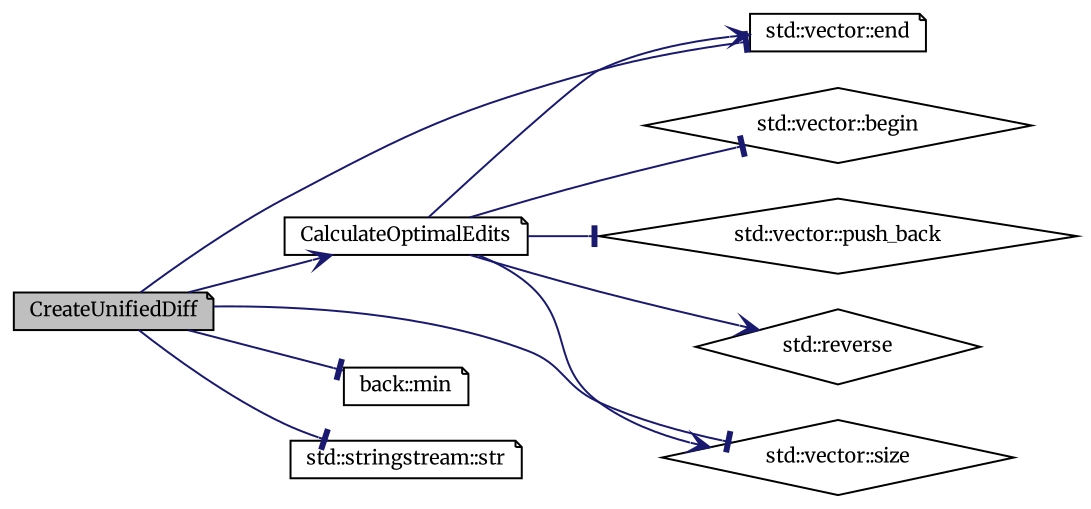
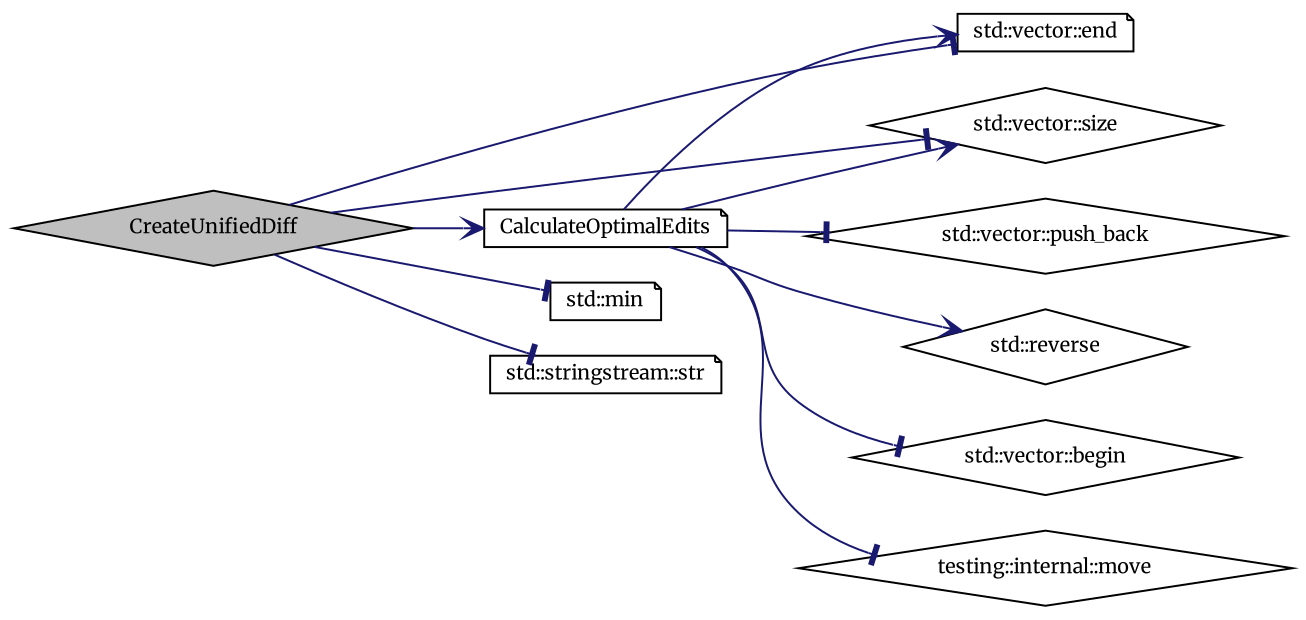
(114, 311) -> (213, 228)
(406, 386) -> (606, 301)
none -> (1046, 568)
